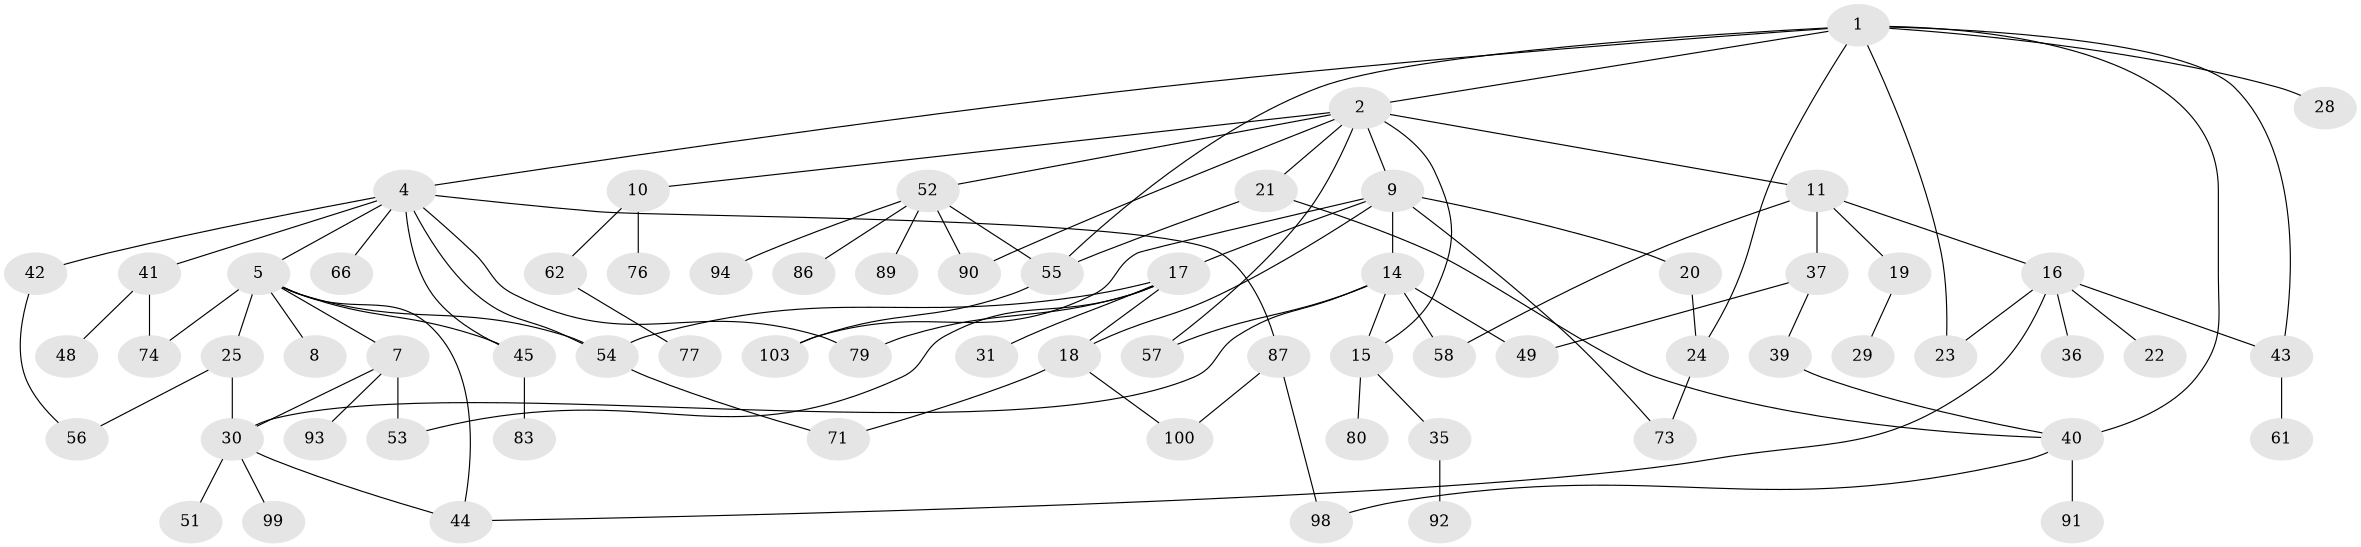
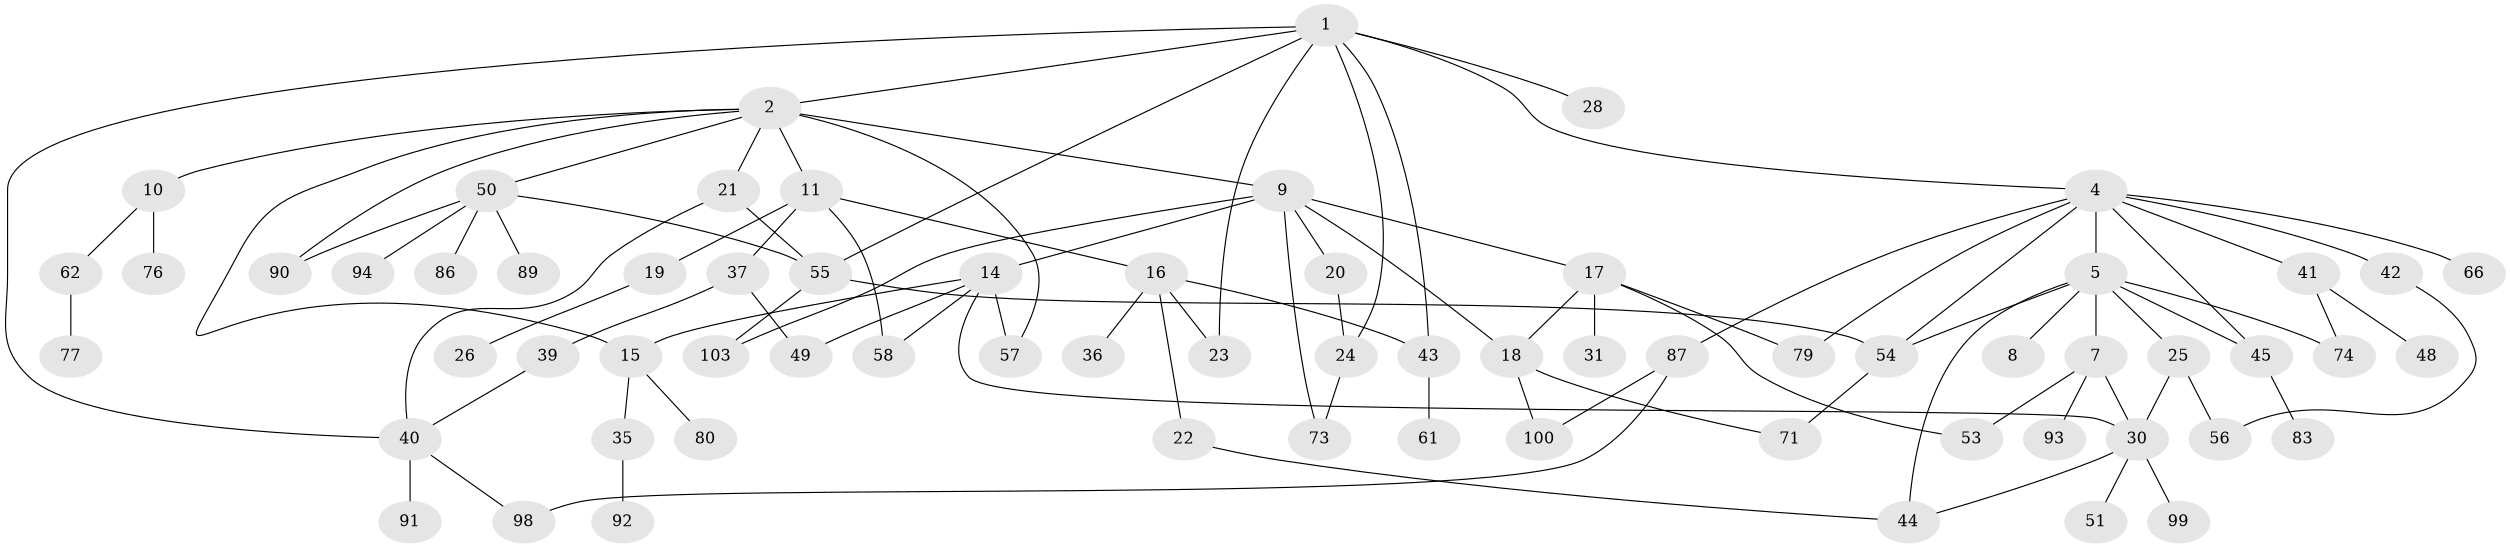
(928, 191) -> (487, 191)
(890, 307) -> (1358, 304)
(1863, 356) -> (465, 356)
(1300, 494) -> (1544, 492)
